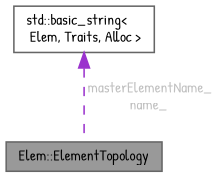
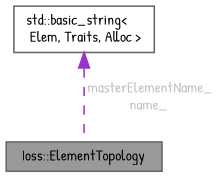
(84, 157) -> (84, 157)
